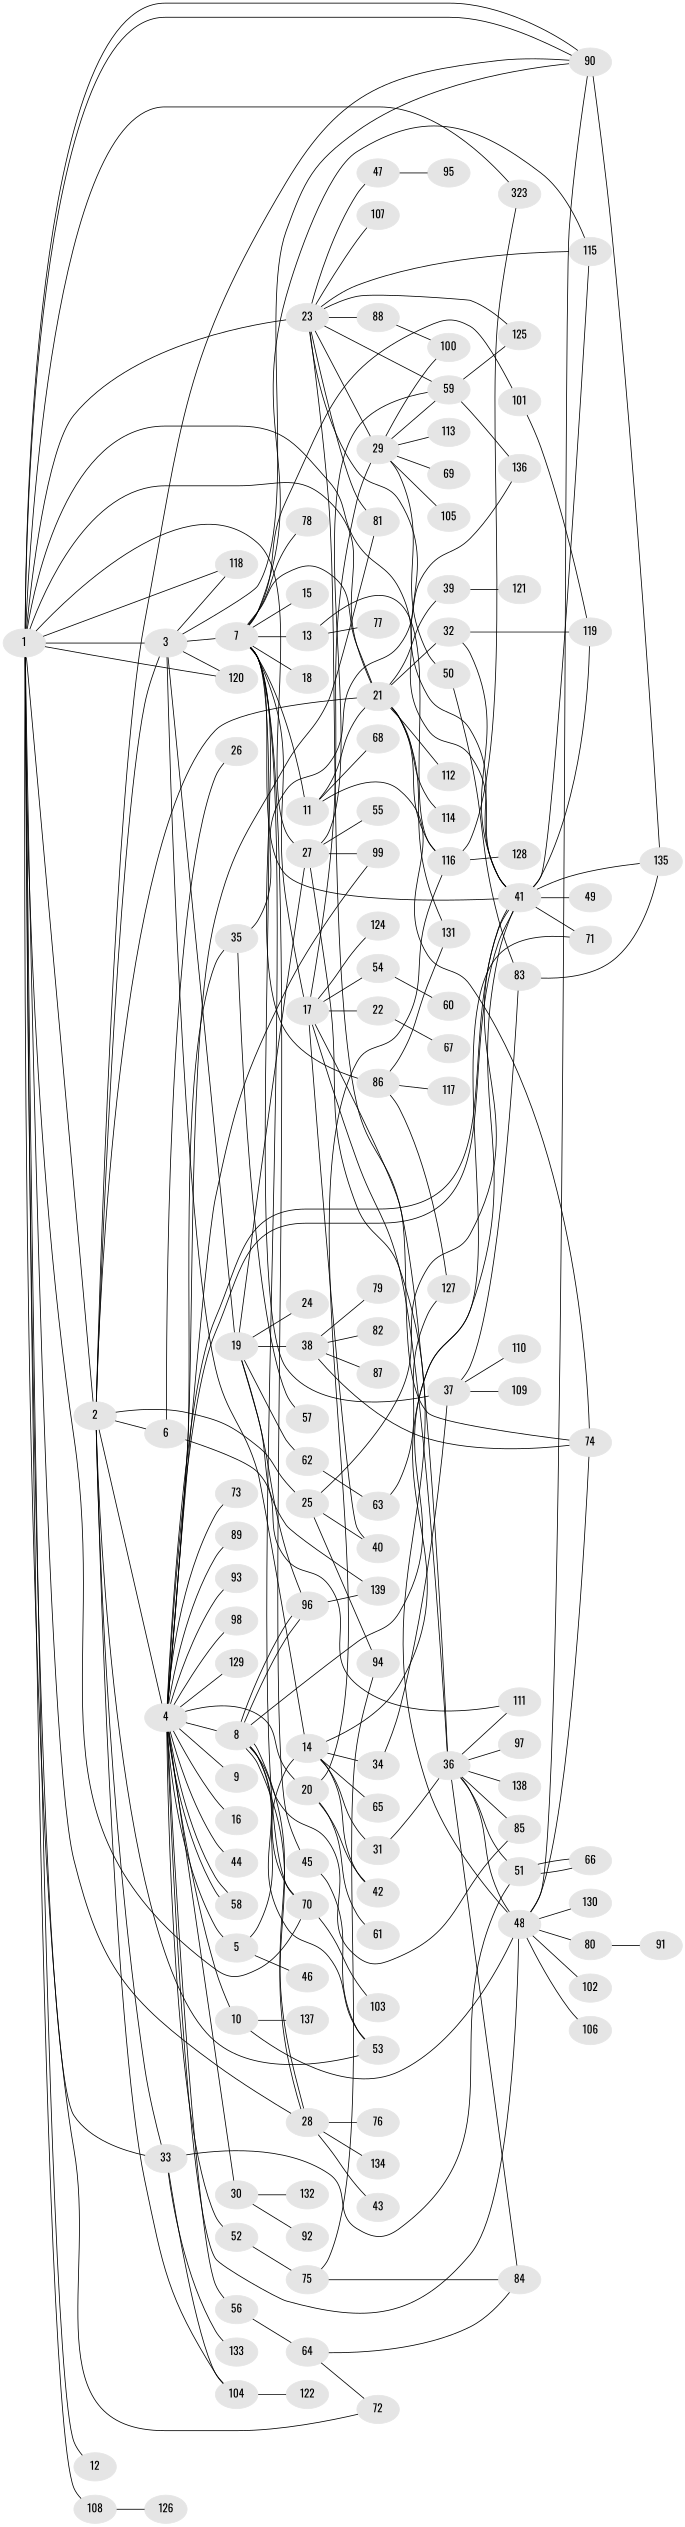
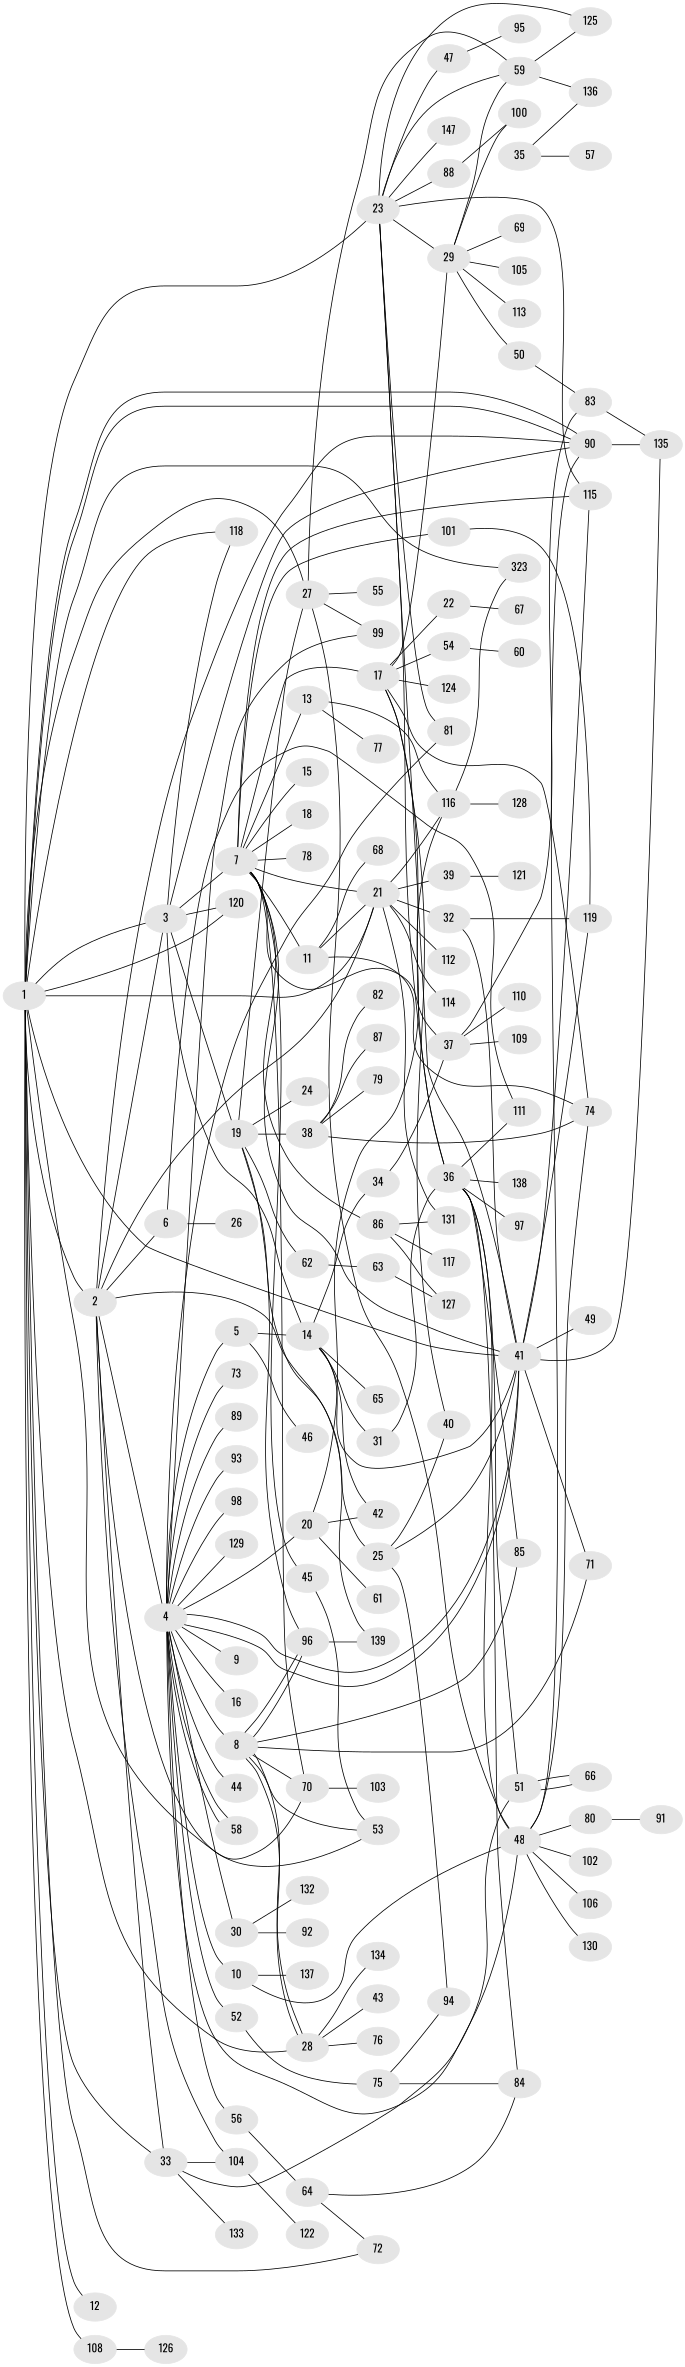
(378, 215) -> (449, 131)
(189, 1325) -> none
